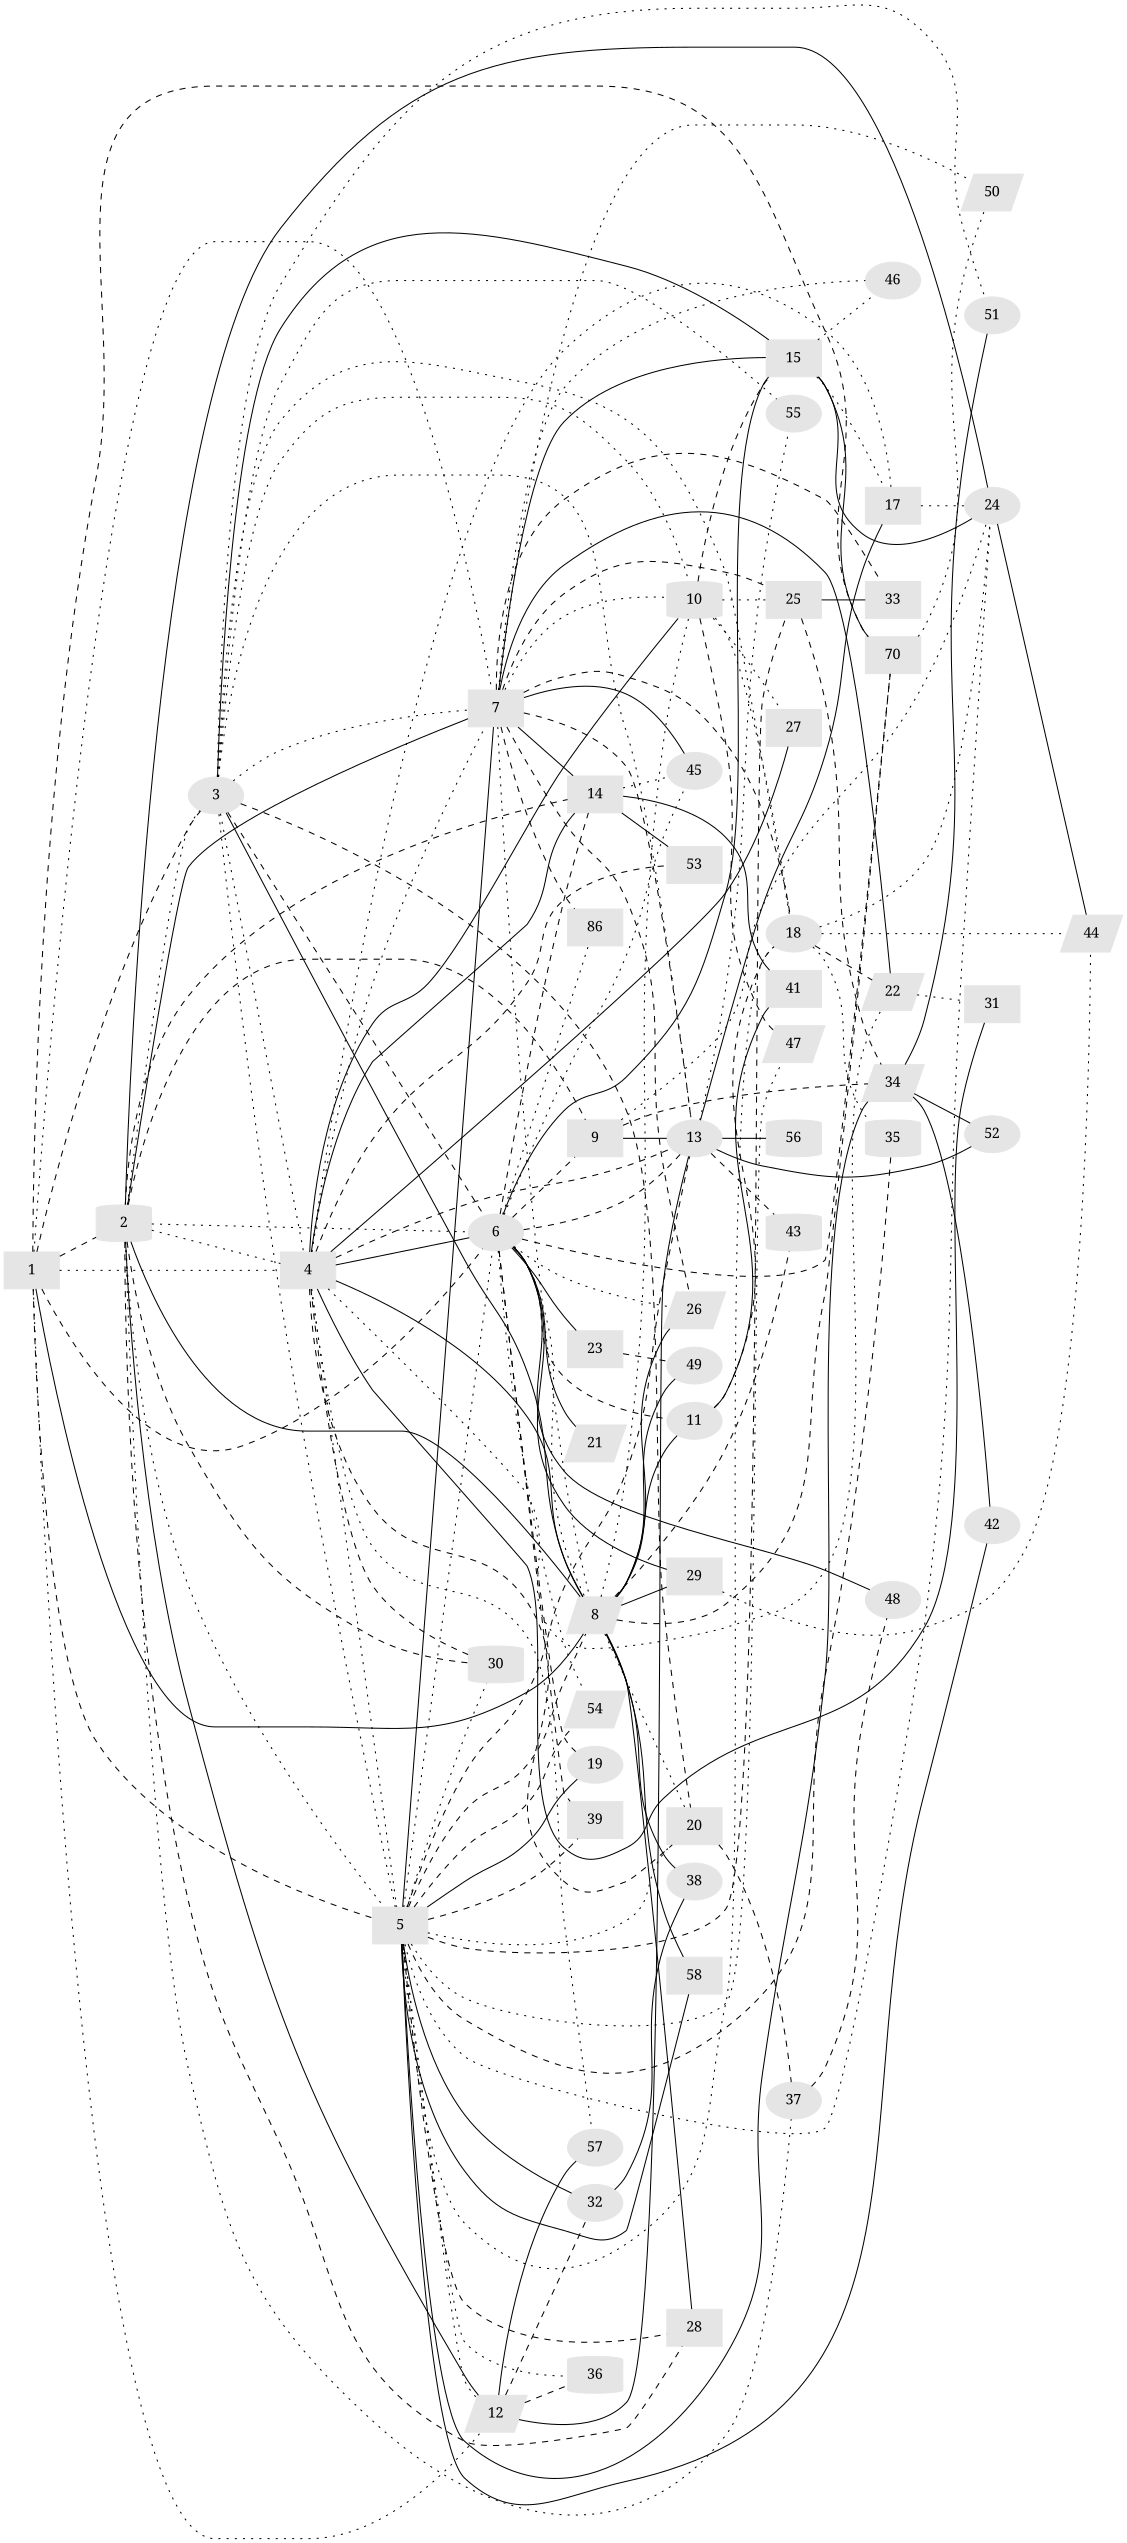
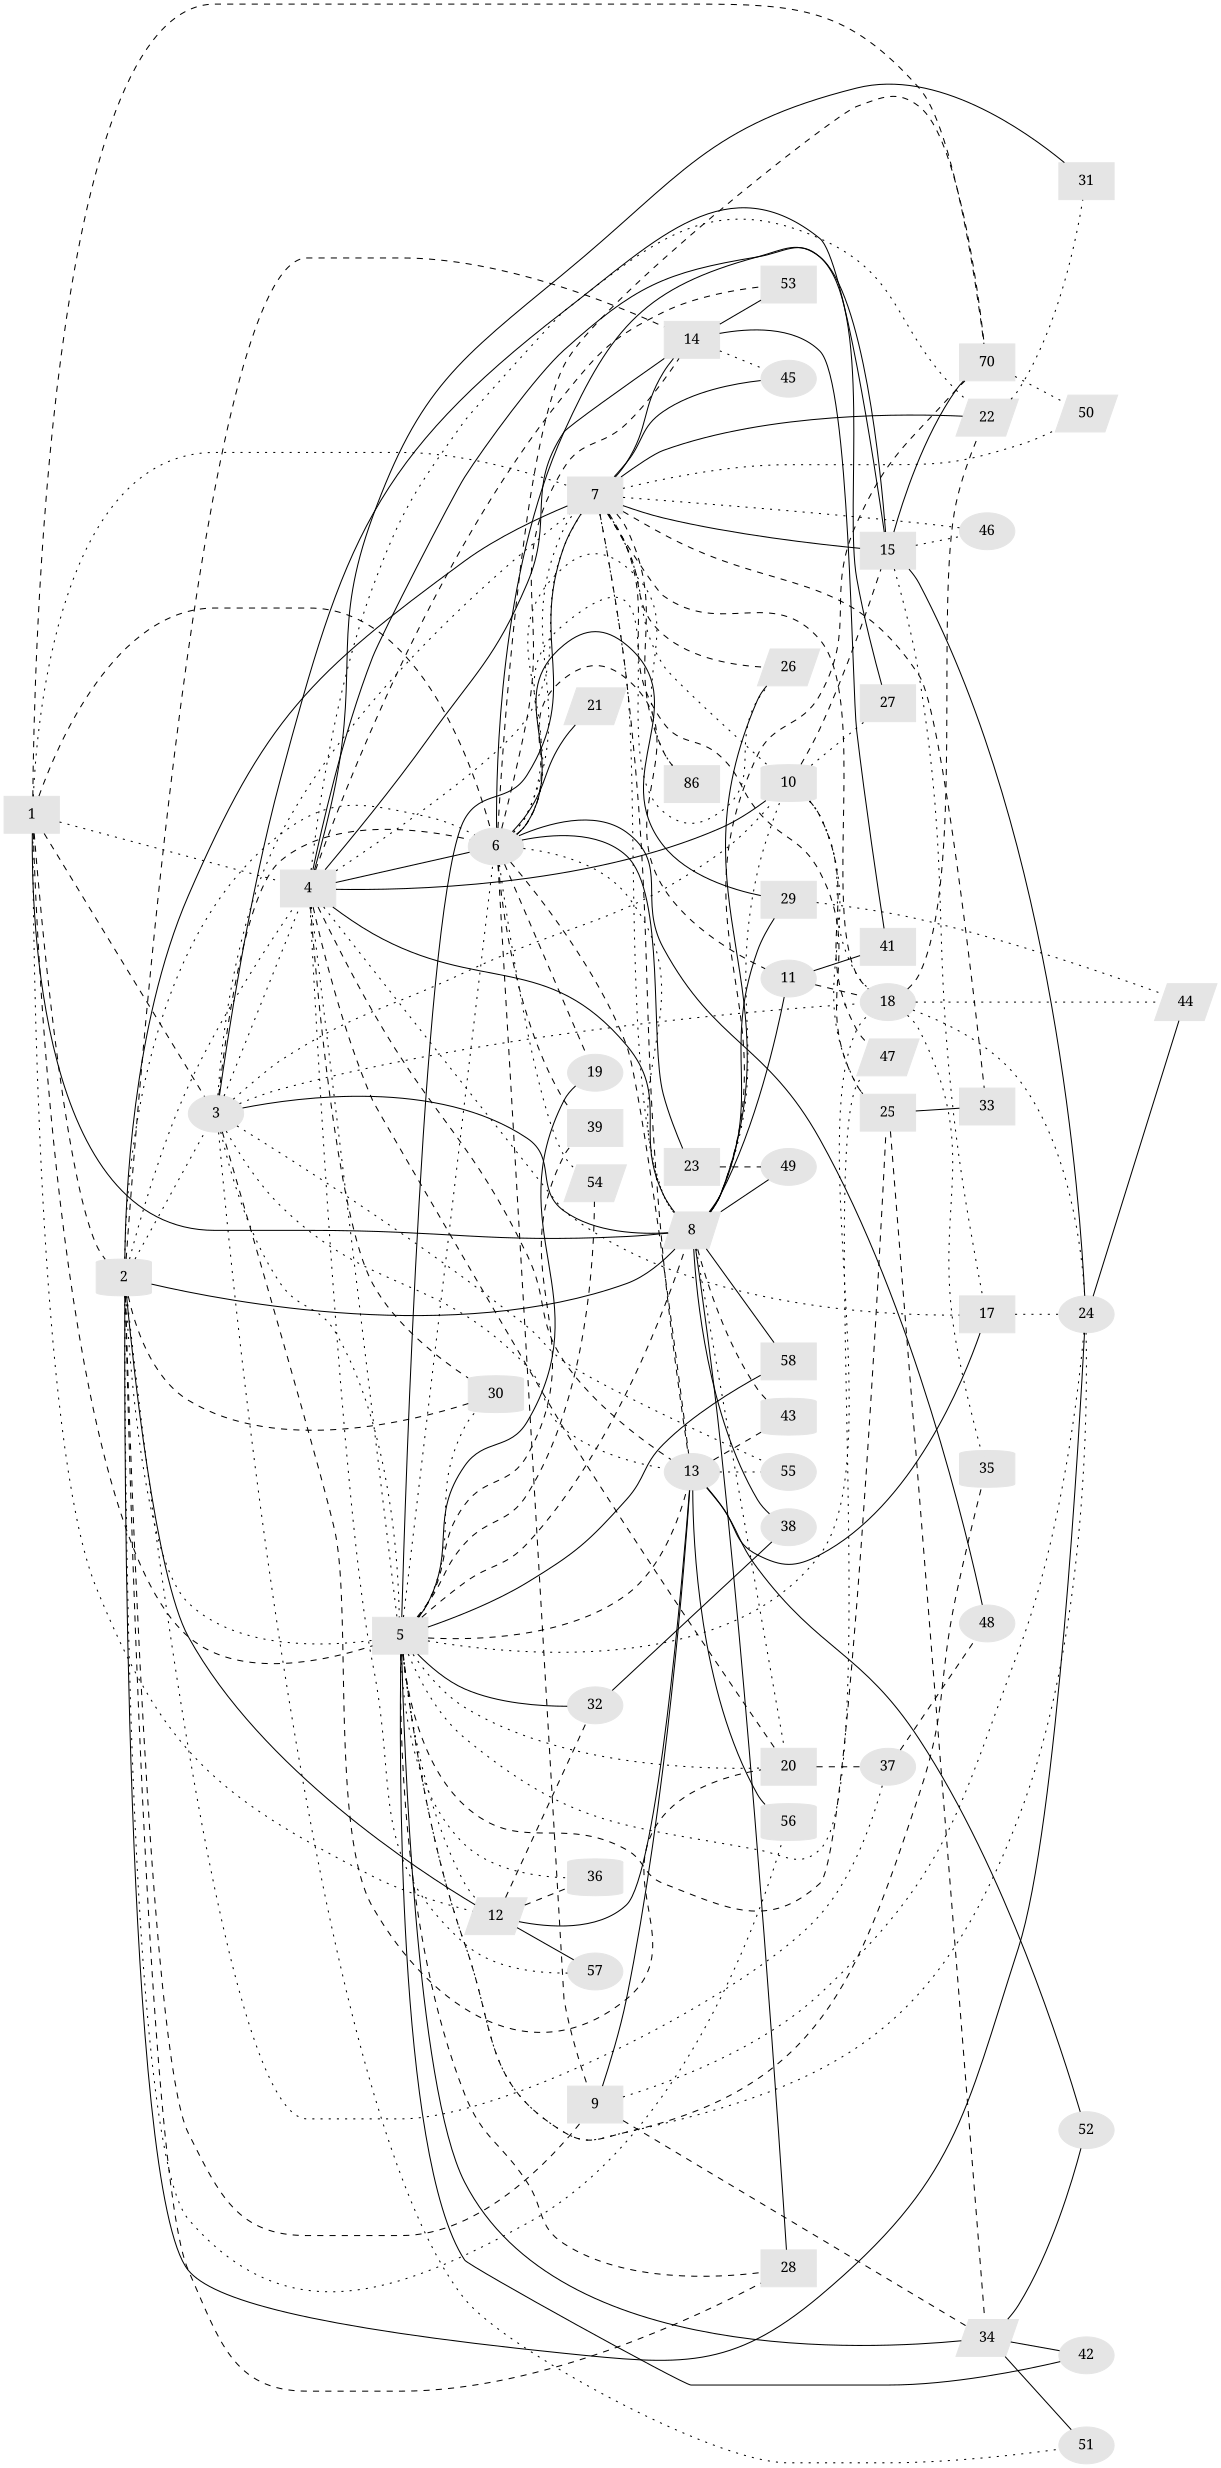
(608, 995) -> (543, 633)
none -> (190, 2221)
